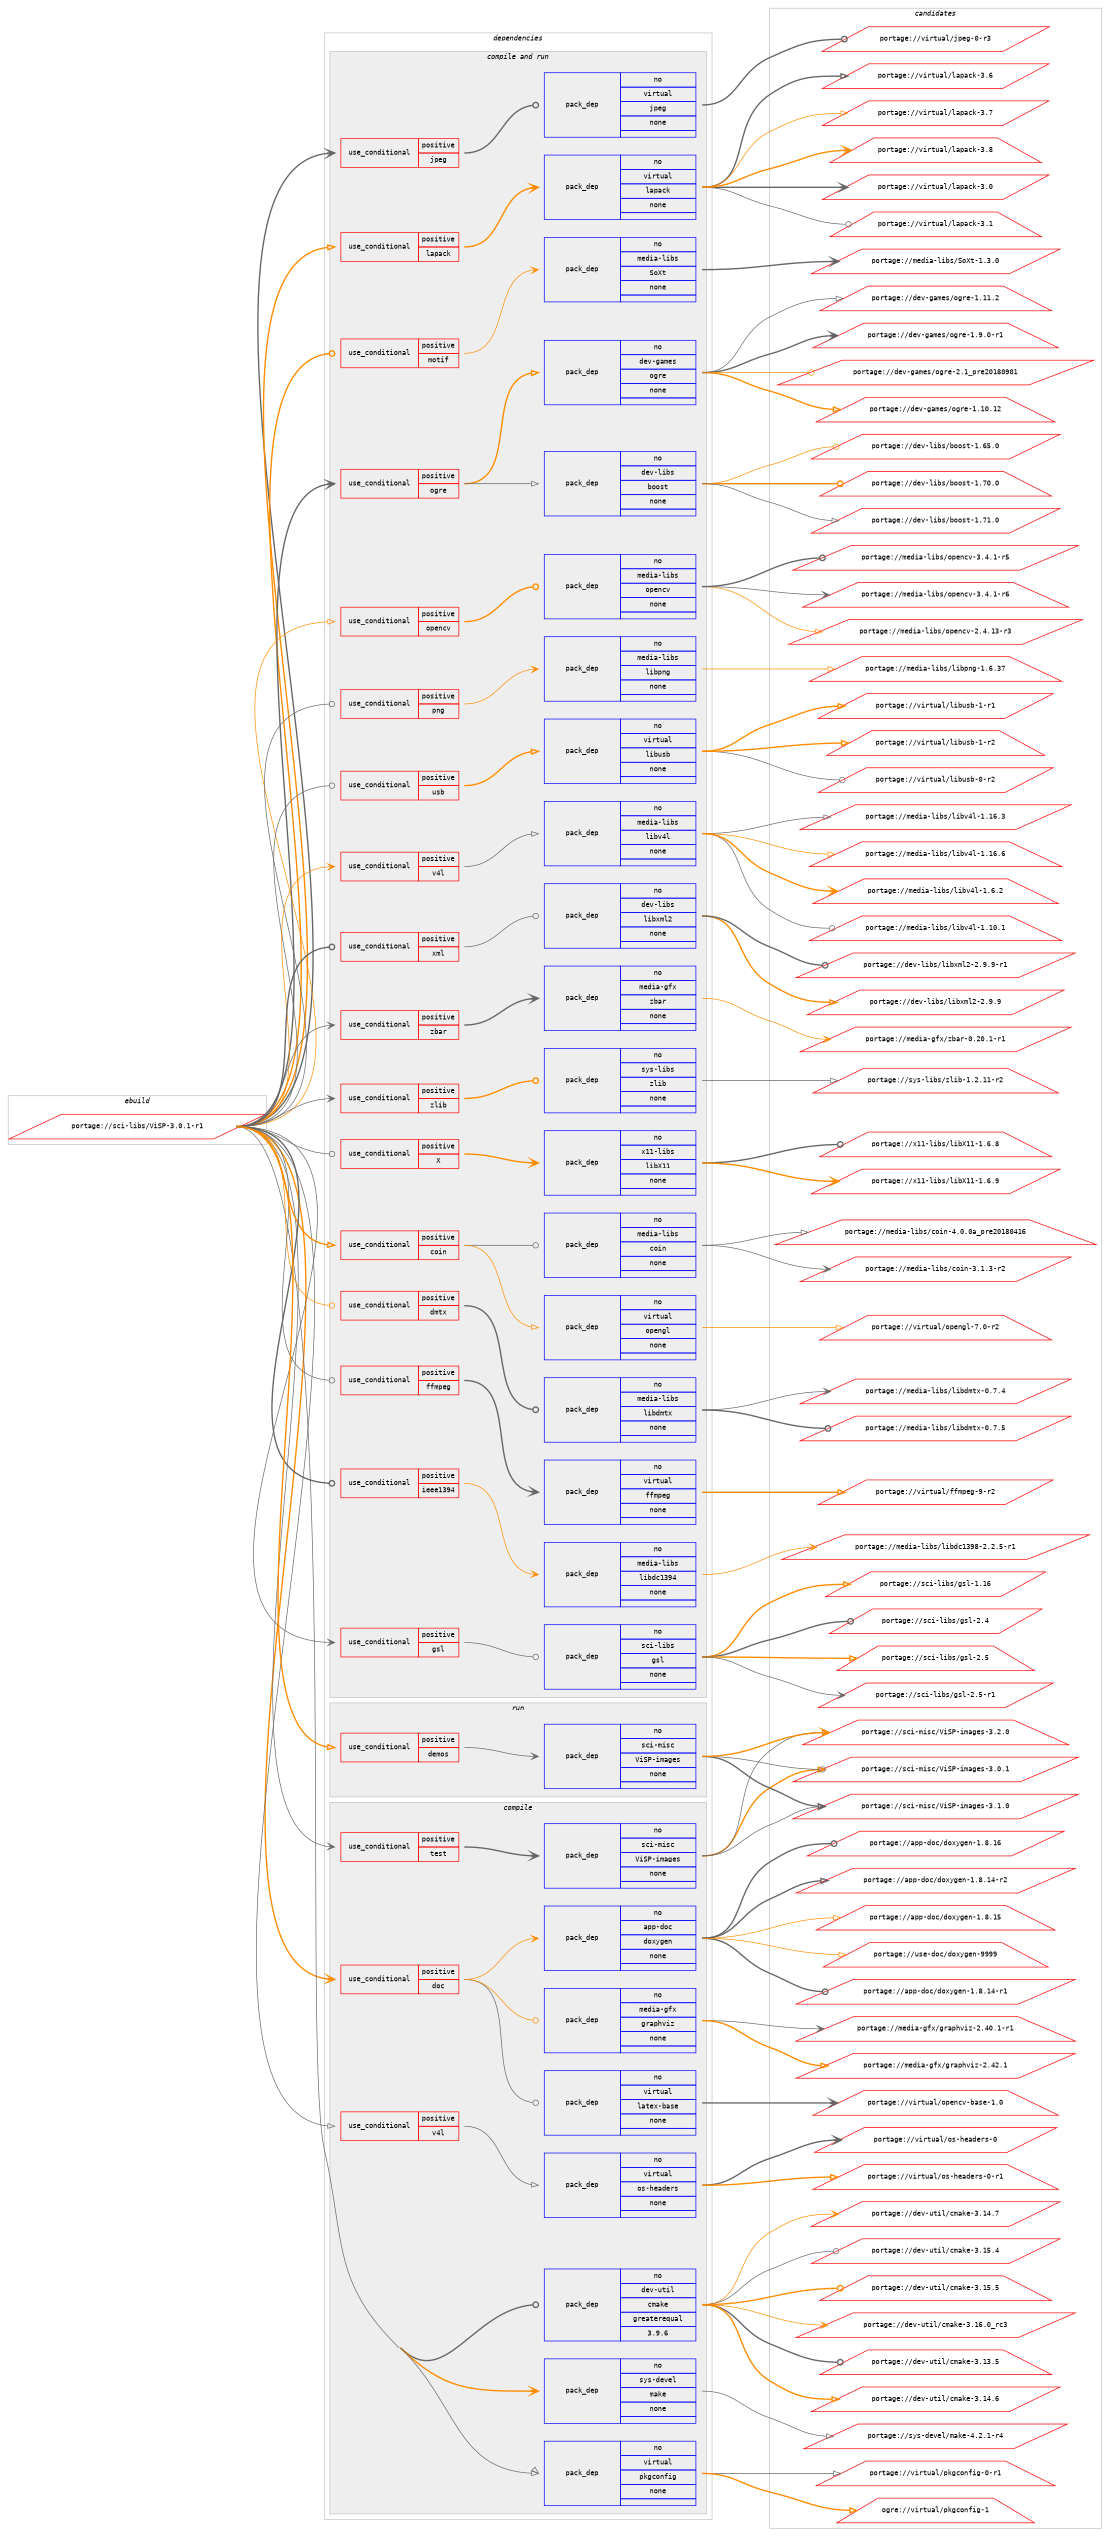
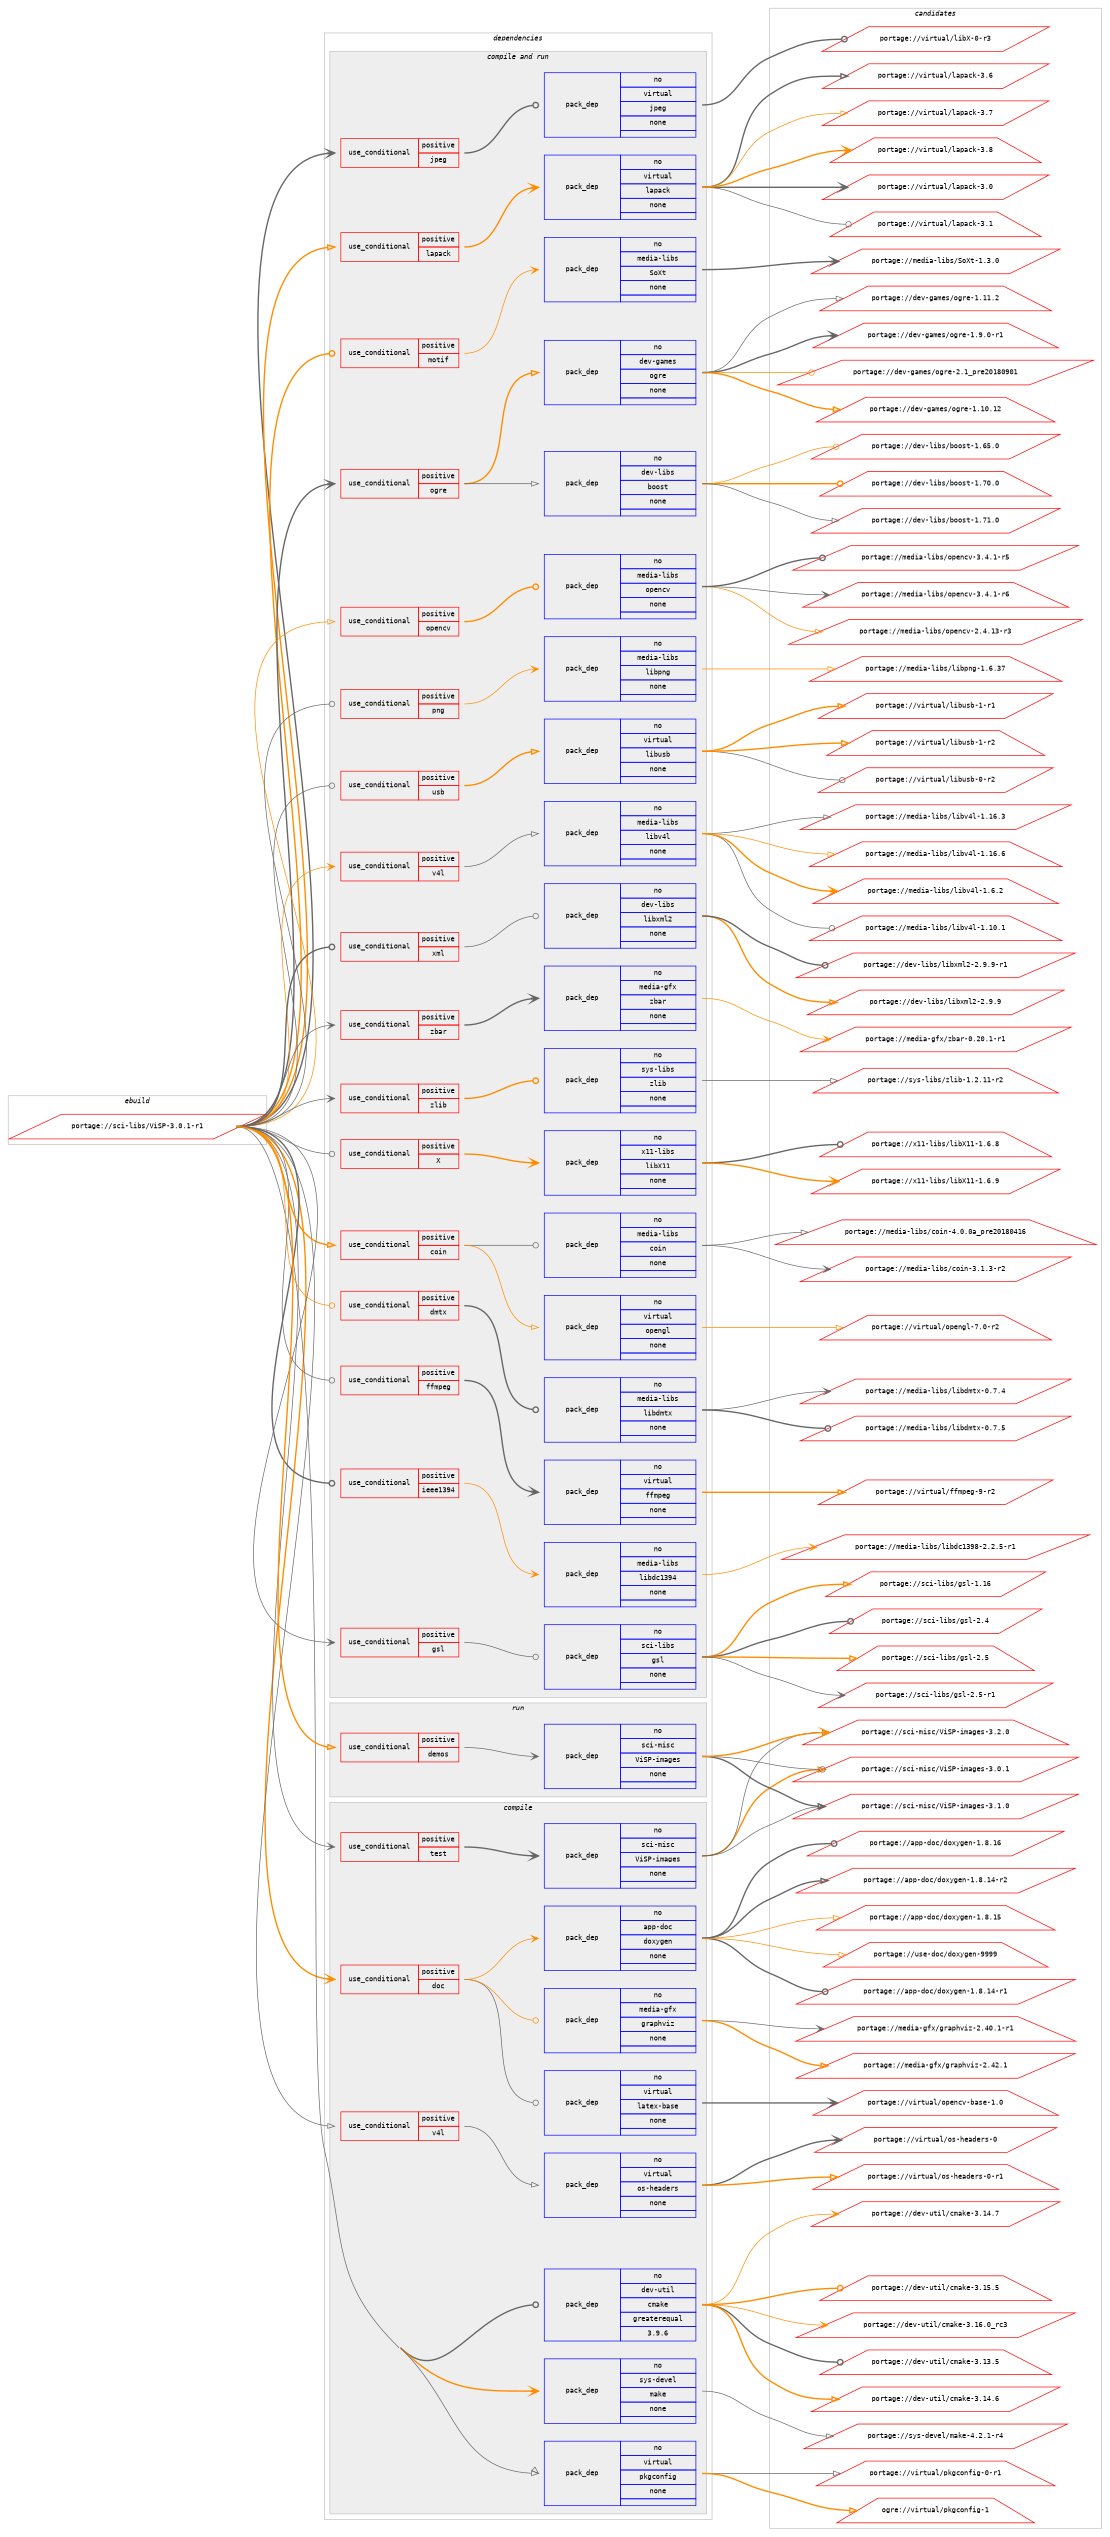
(936, 39) -> (936, 39)
(936, 2251) -> none
